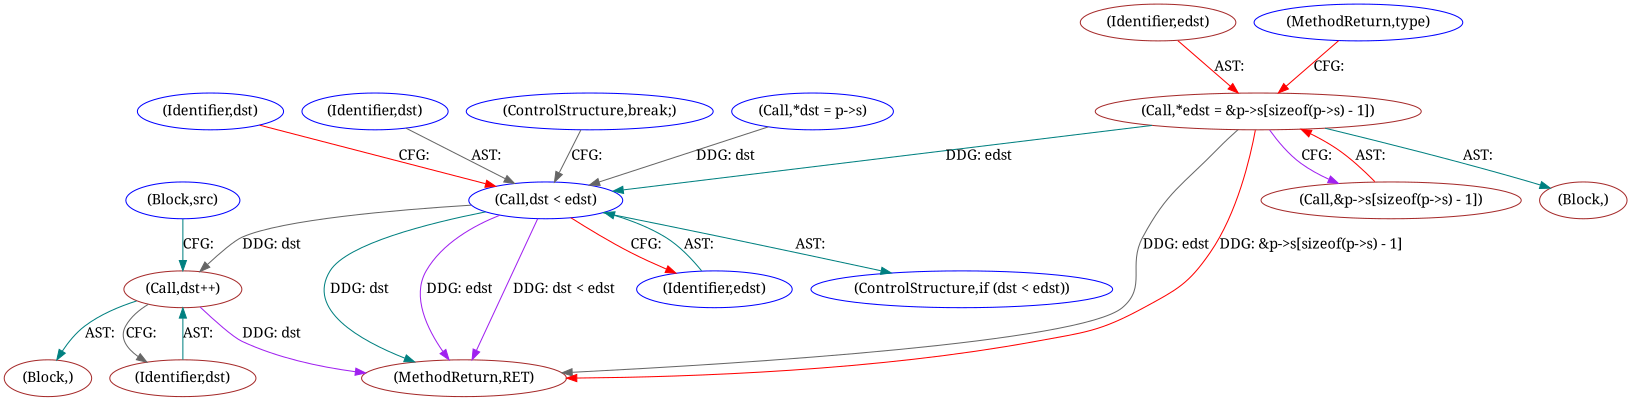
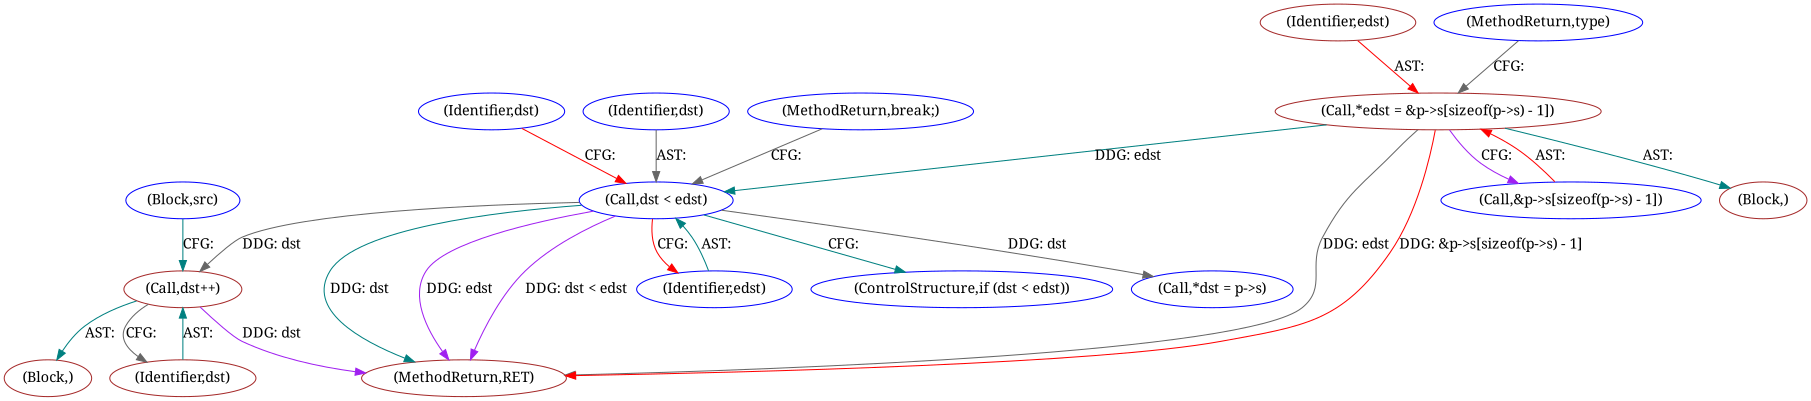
(1312, 63) -> (1492, 63)
(590, 111) -> (861, 111)
(684, 154) -> (933, 241)
(1391, 200) -> (1571, 200)
(813, 245) -> (845, 245)
